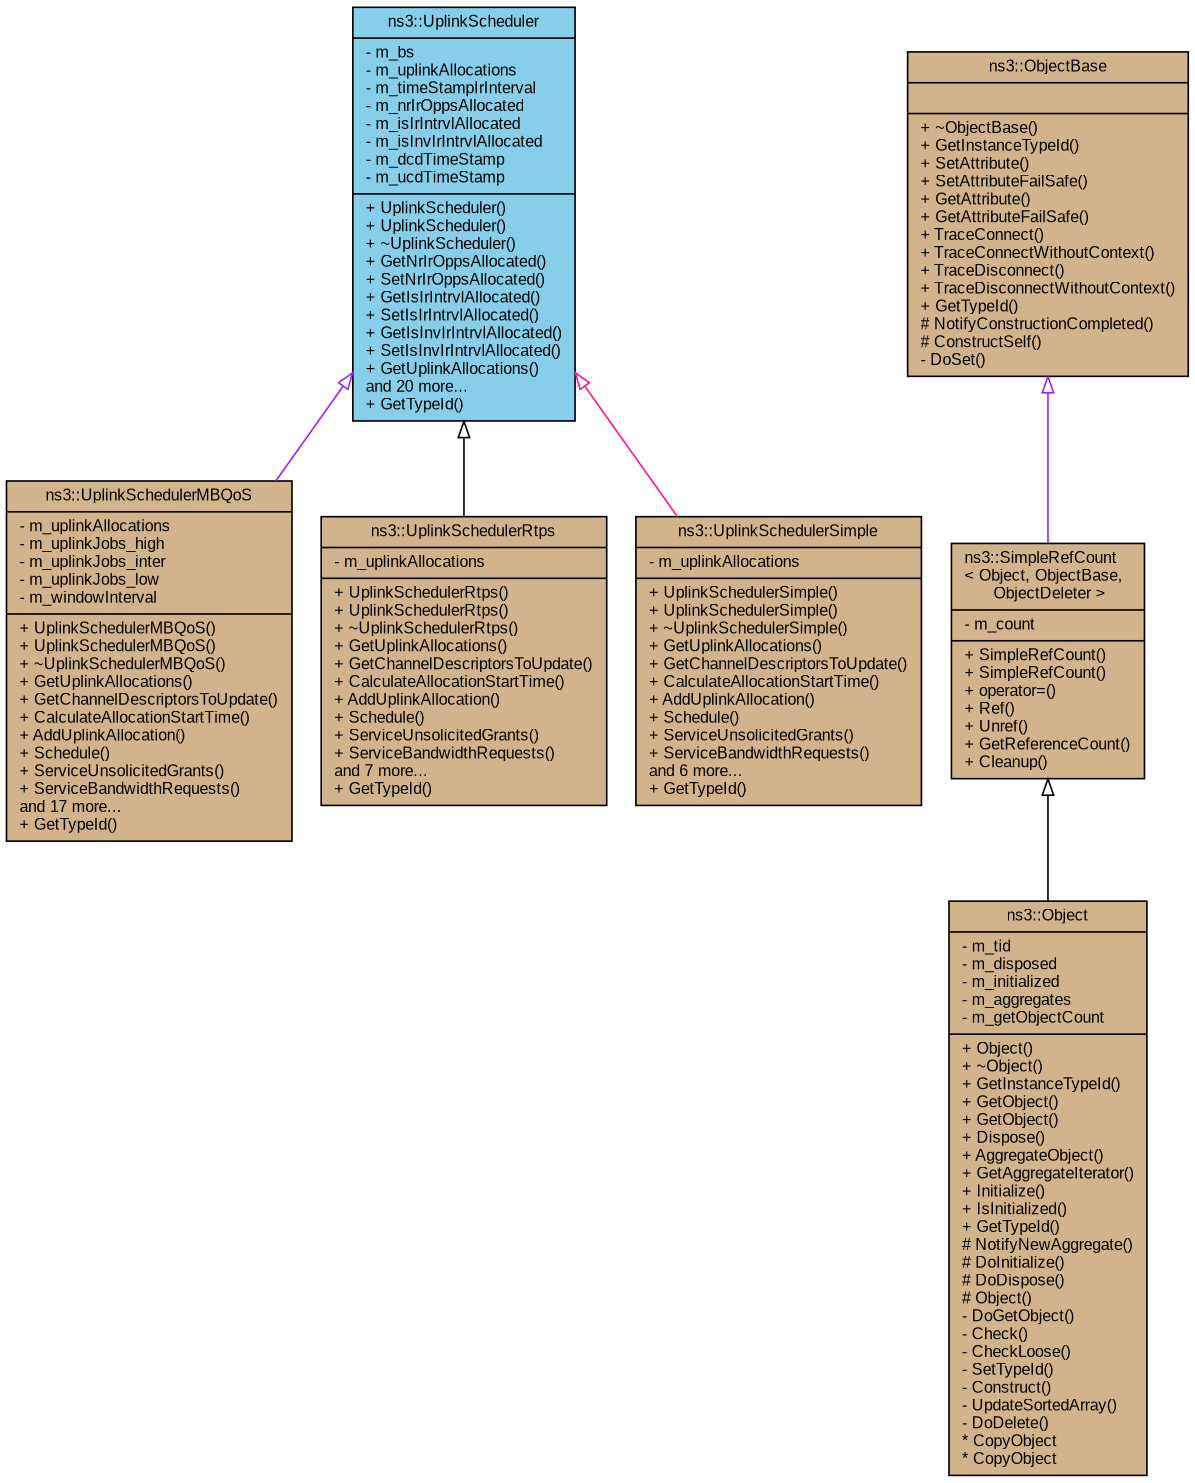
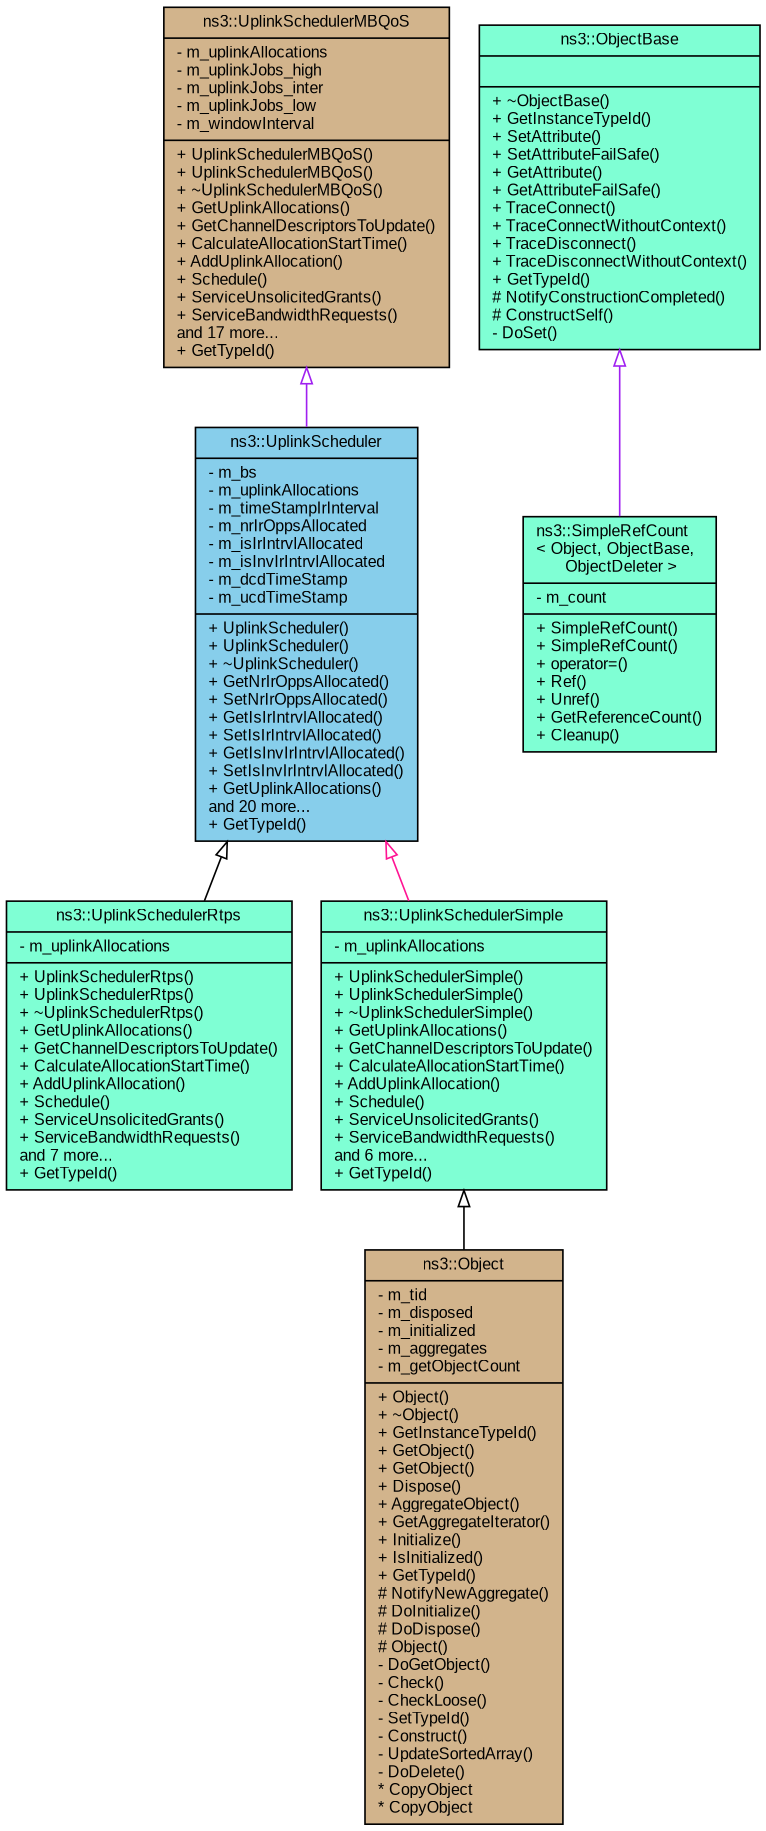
(1048, 214) -> (620, 187)
(309, 434) -> (307, 405)
(464, 661) -> (149, 1046)
(779, 661) -> (464, 1046)
(1048, 661) -> (620, 634)
(1048, 848) -> (464, 1228)
